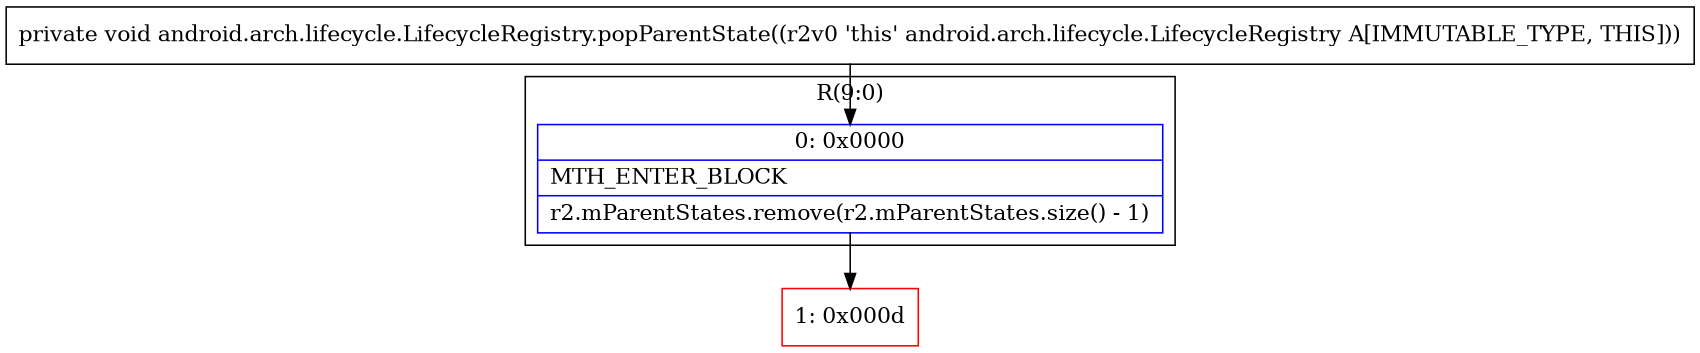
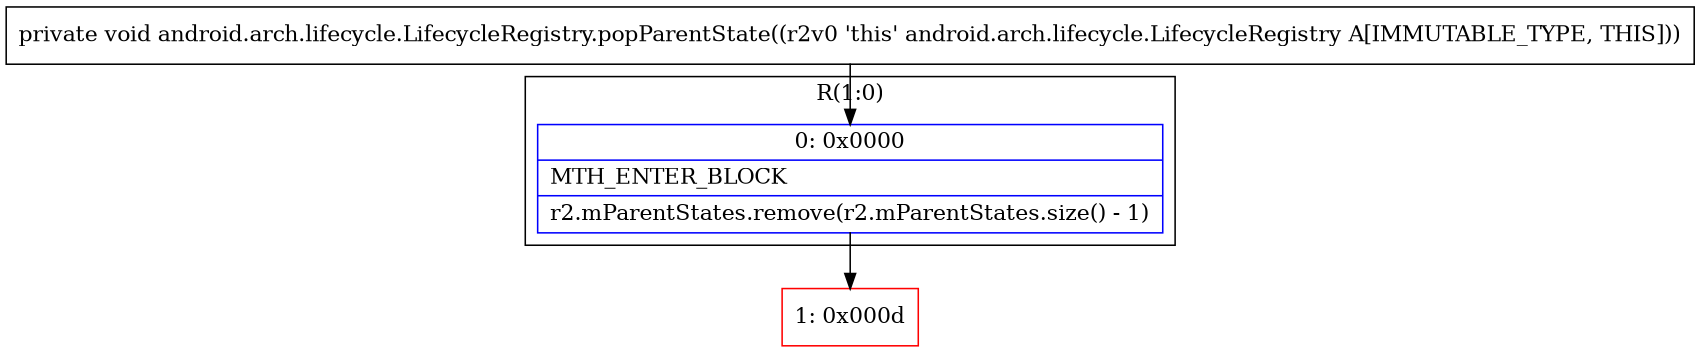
(850, 94) -> (850, 94)
